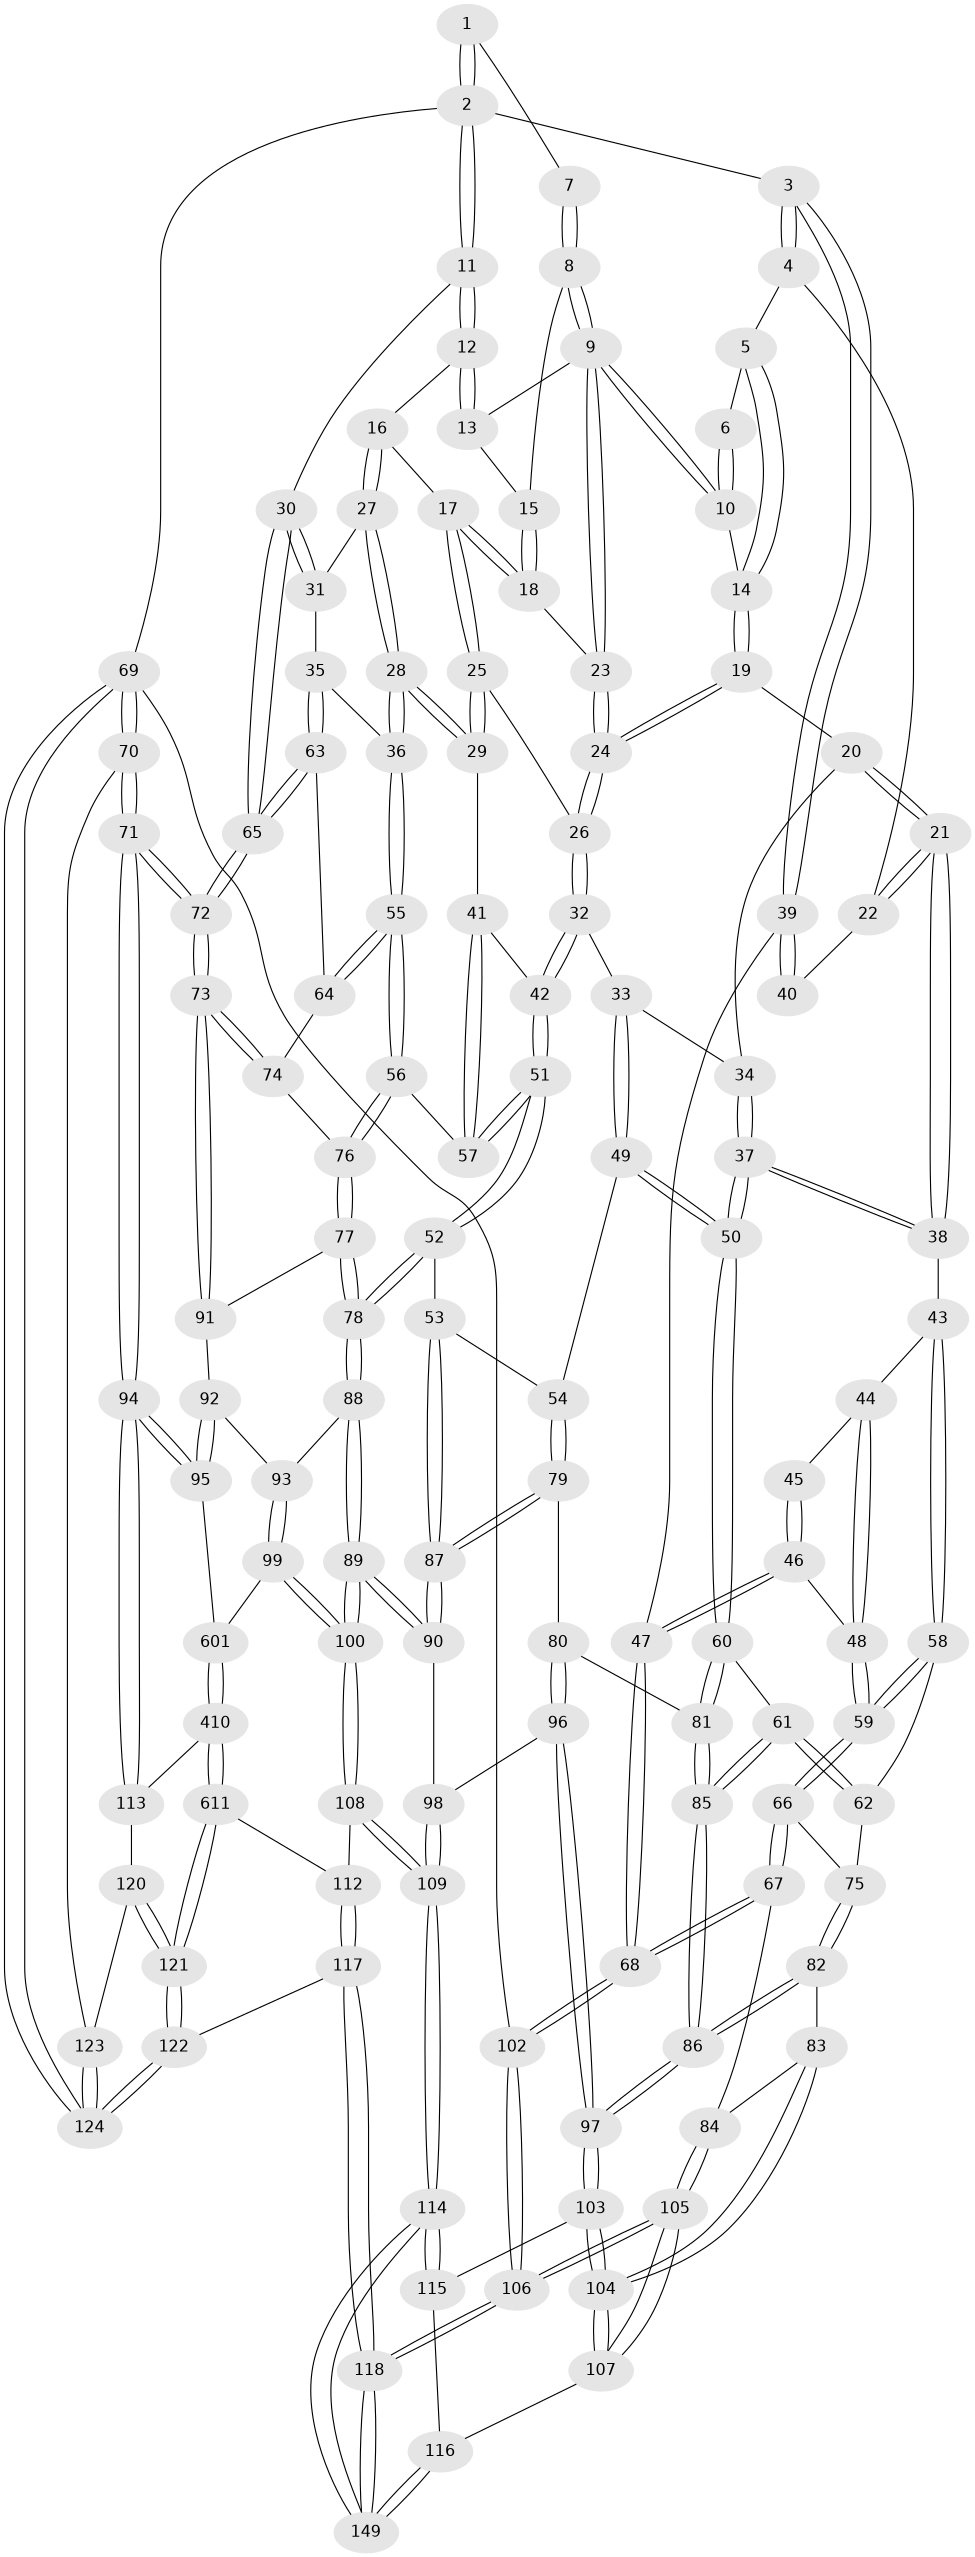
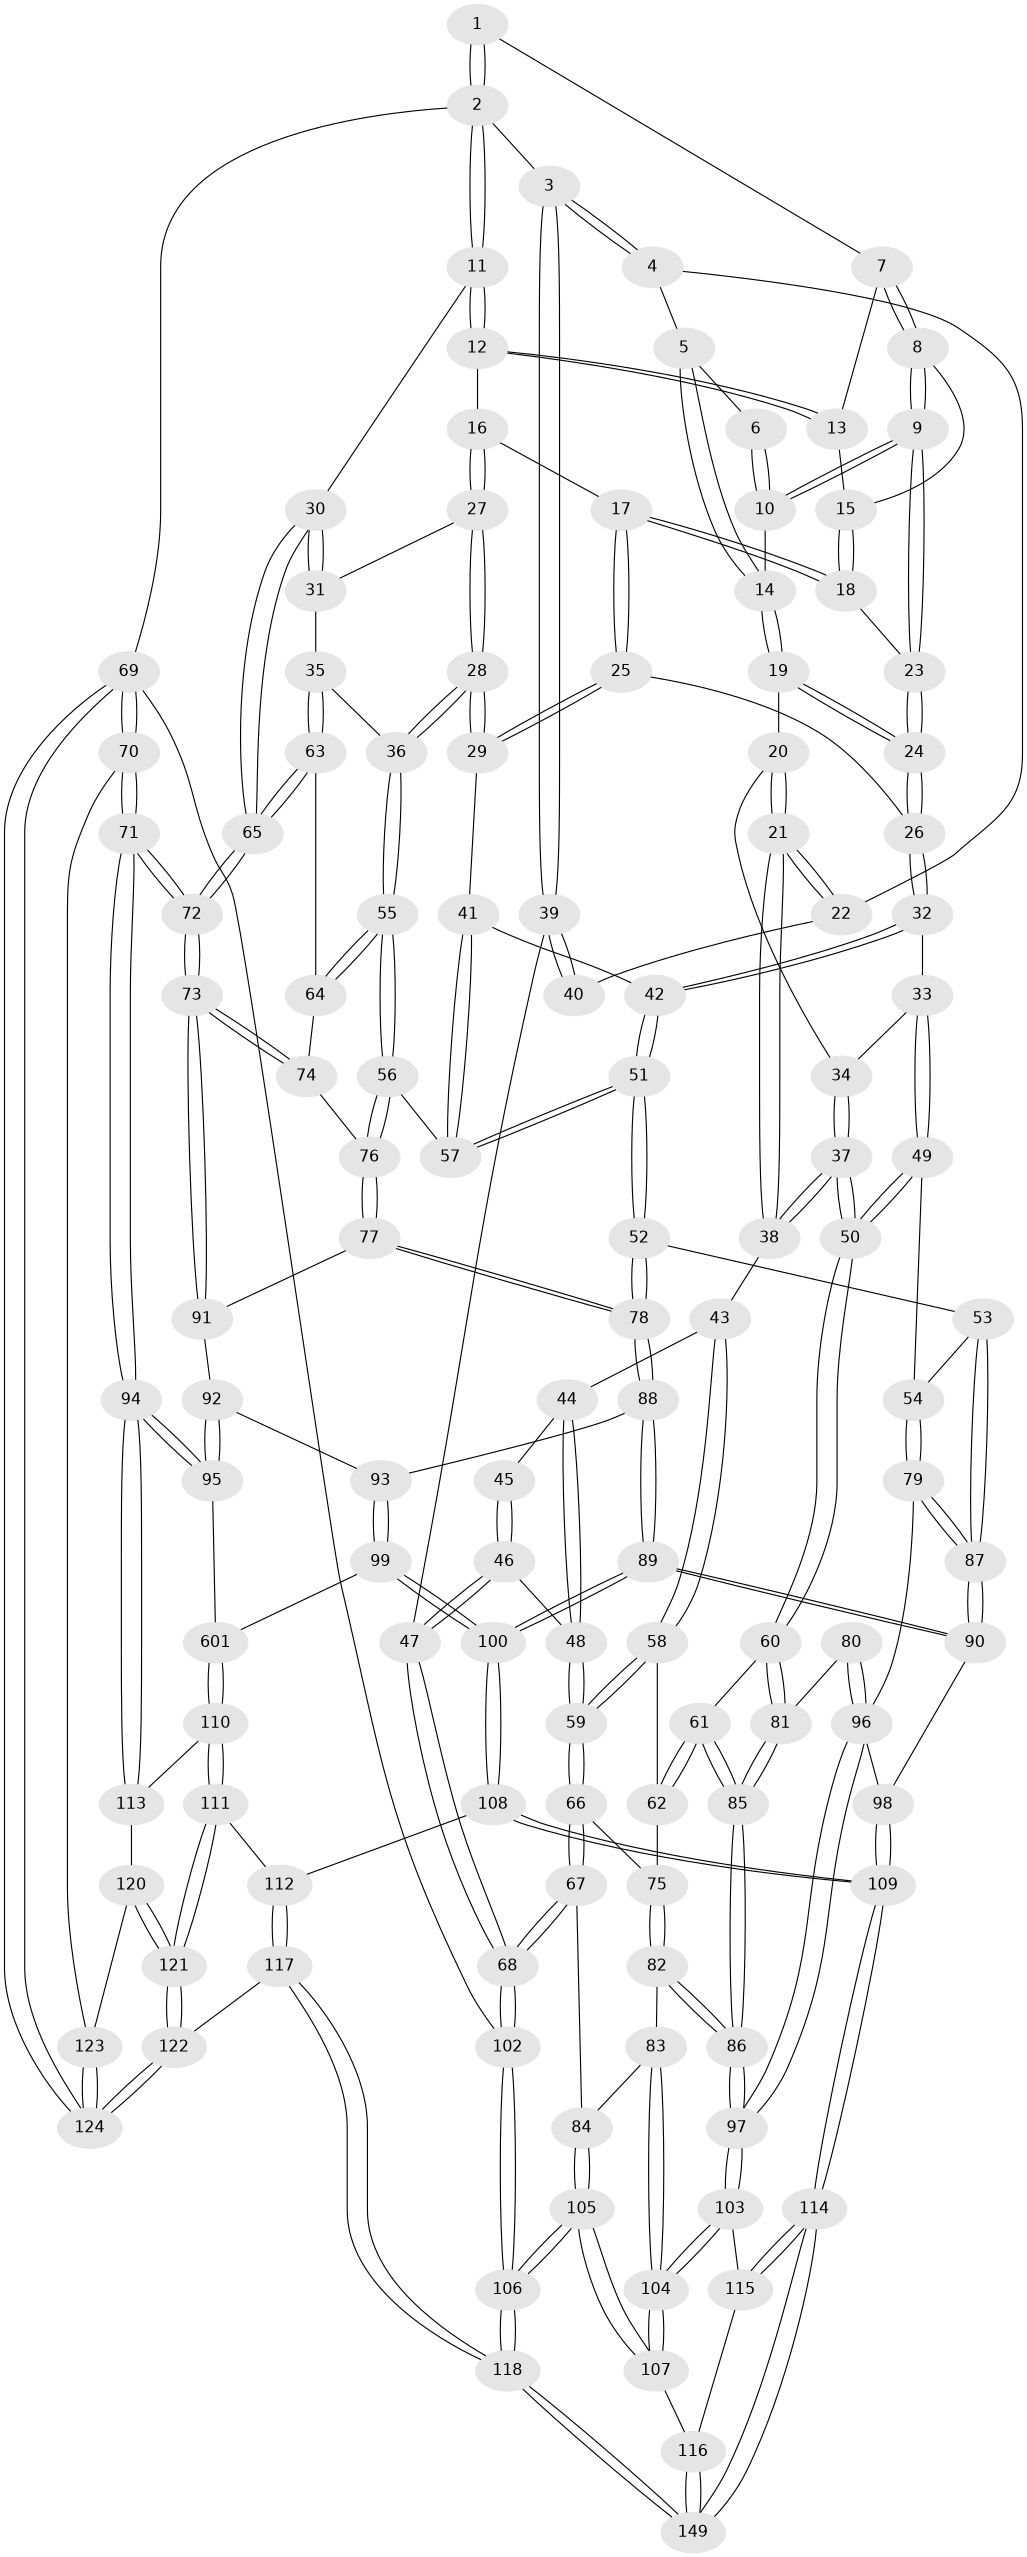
(529, 389) -> (860, 348)
(558, 1562) -> (905, 1606)
(216, 1724) -> (216, 1724)
(216, 1805) -> (216, 1805)
